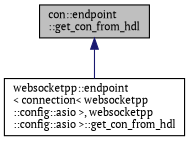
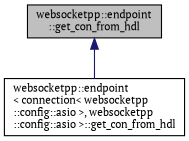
(94, 21) -> (94, 21)
